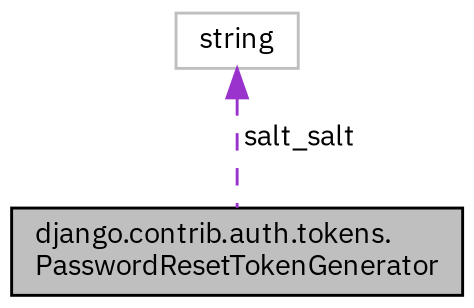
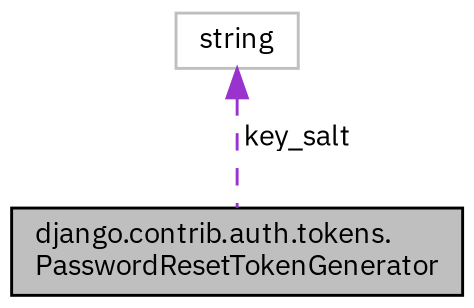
(297, 138) -> (295, 138)
